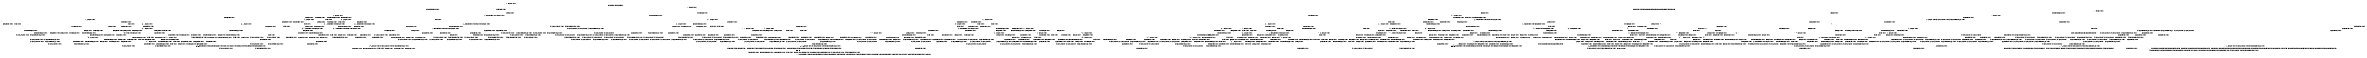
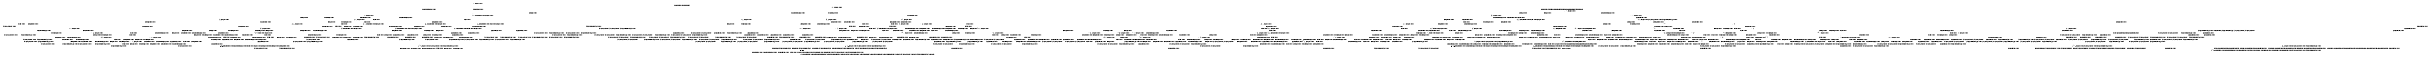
(114, 22) -> (111, 32)
(143, 26) -> (256, 41)
(1545, 26) -> (1557, 36)
(1242, 31) -> (955, 26)
(1497, 35) -> (1542, 35)
none -> (1912, 38)
